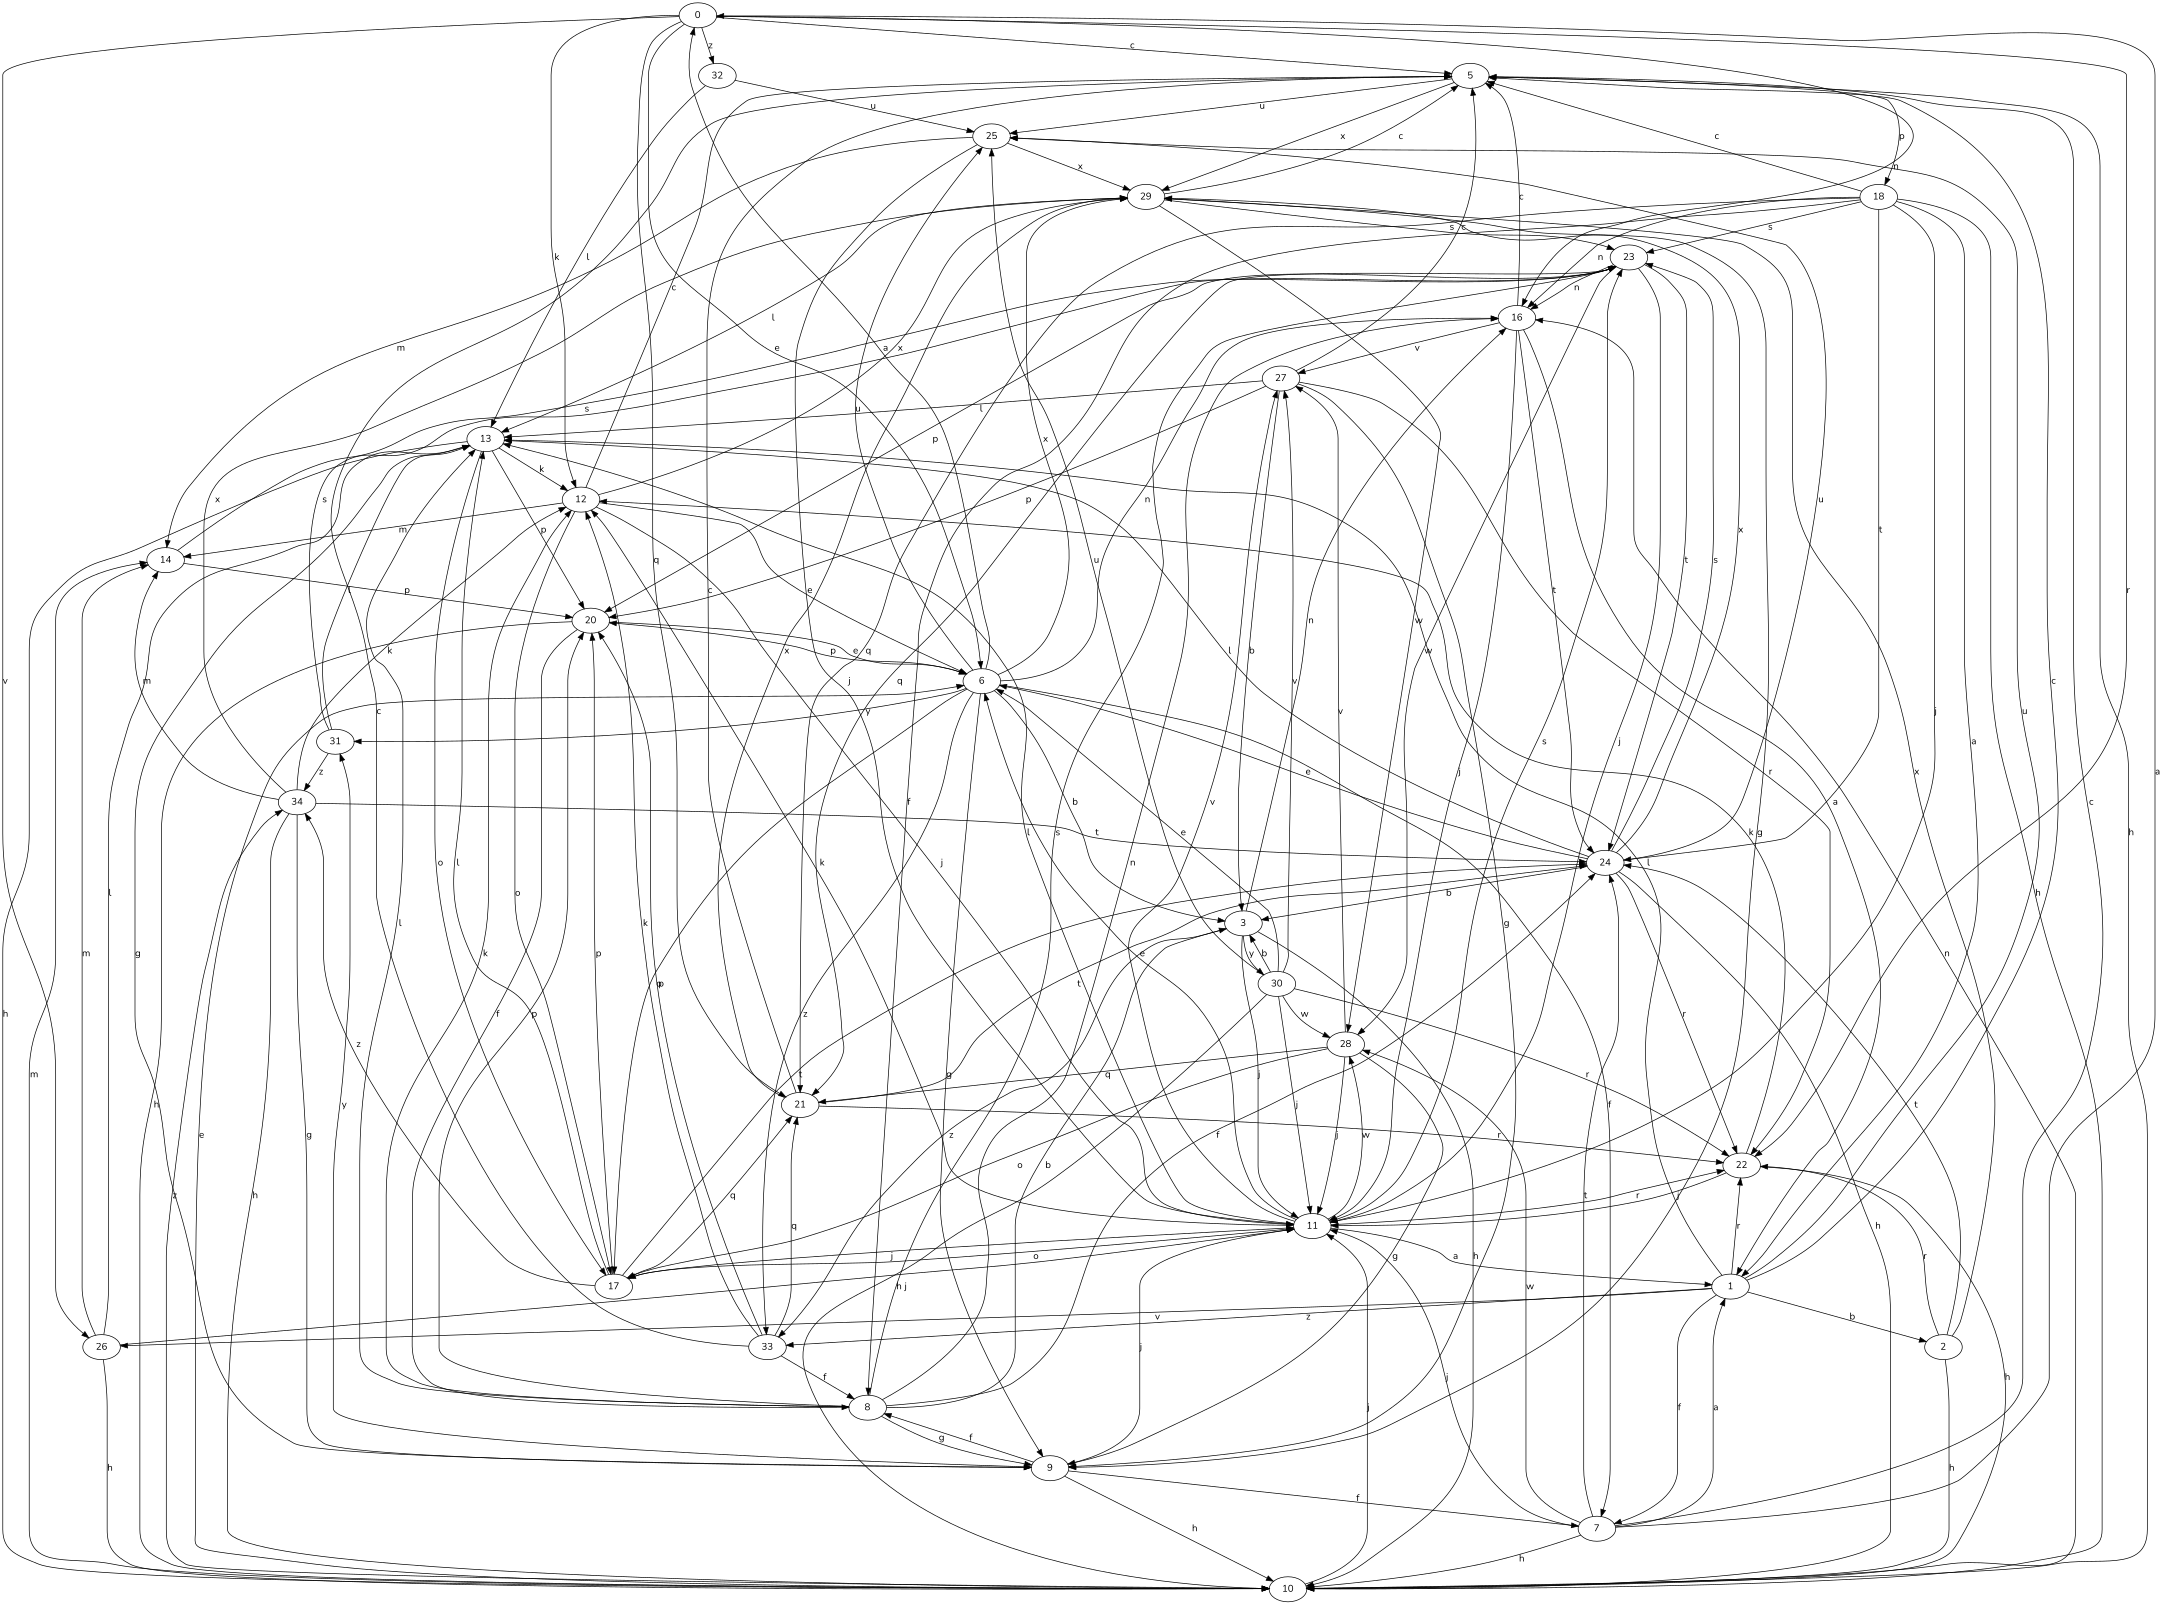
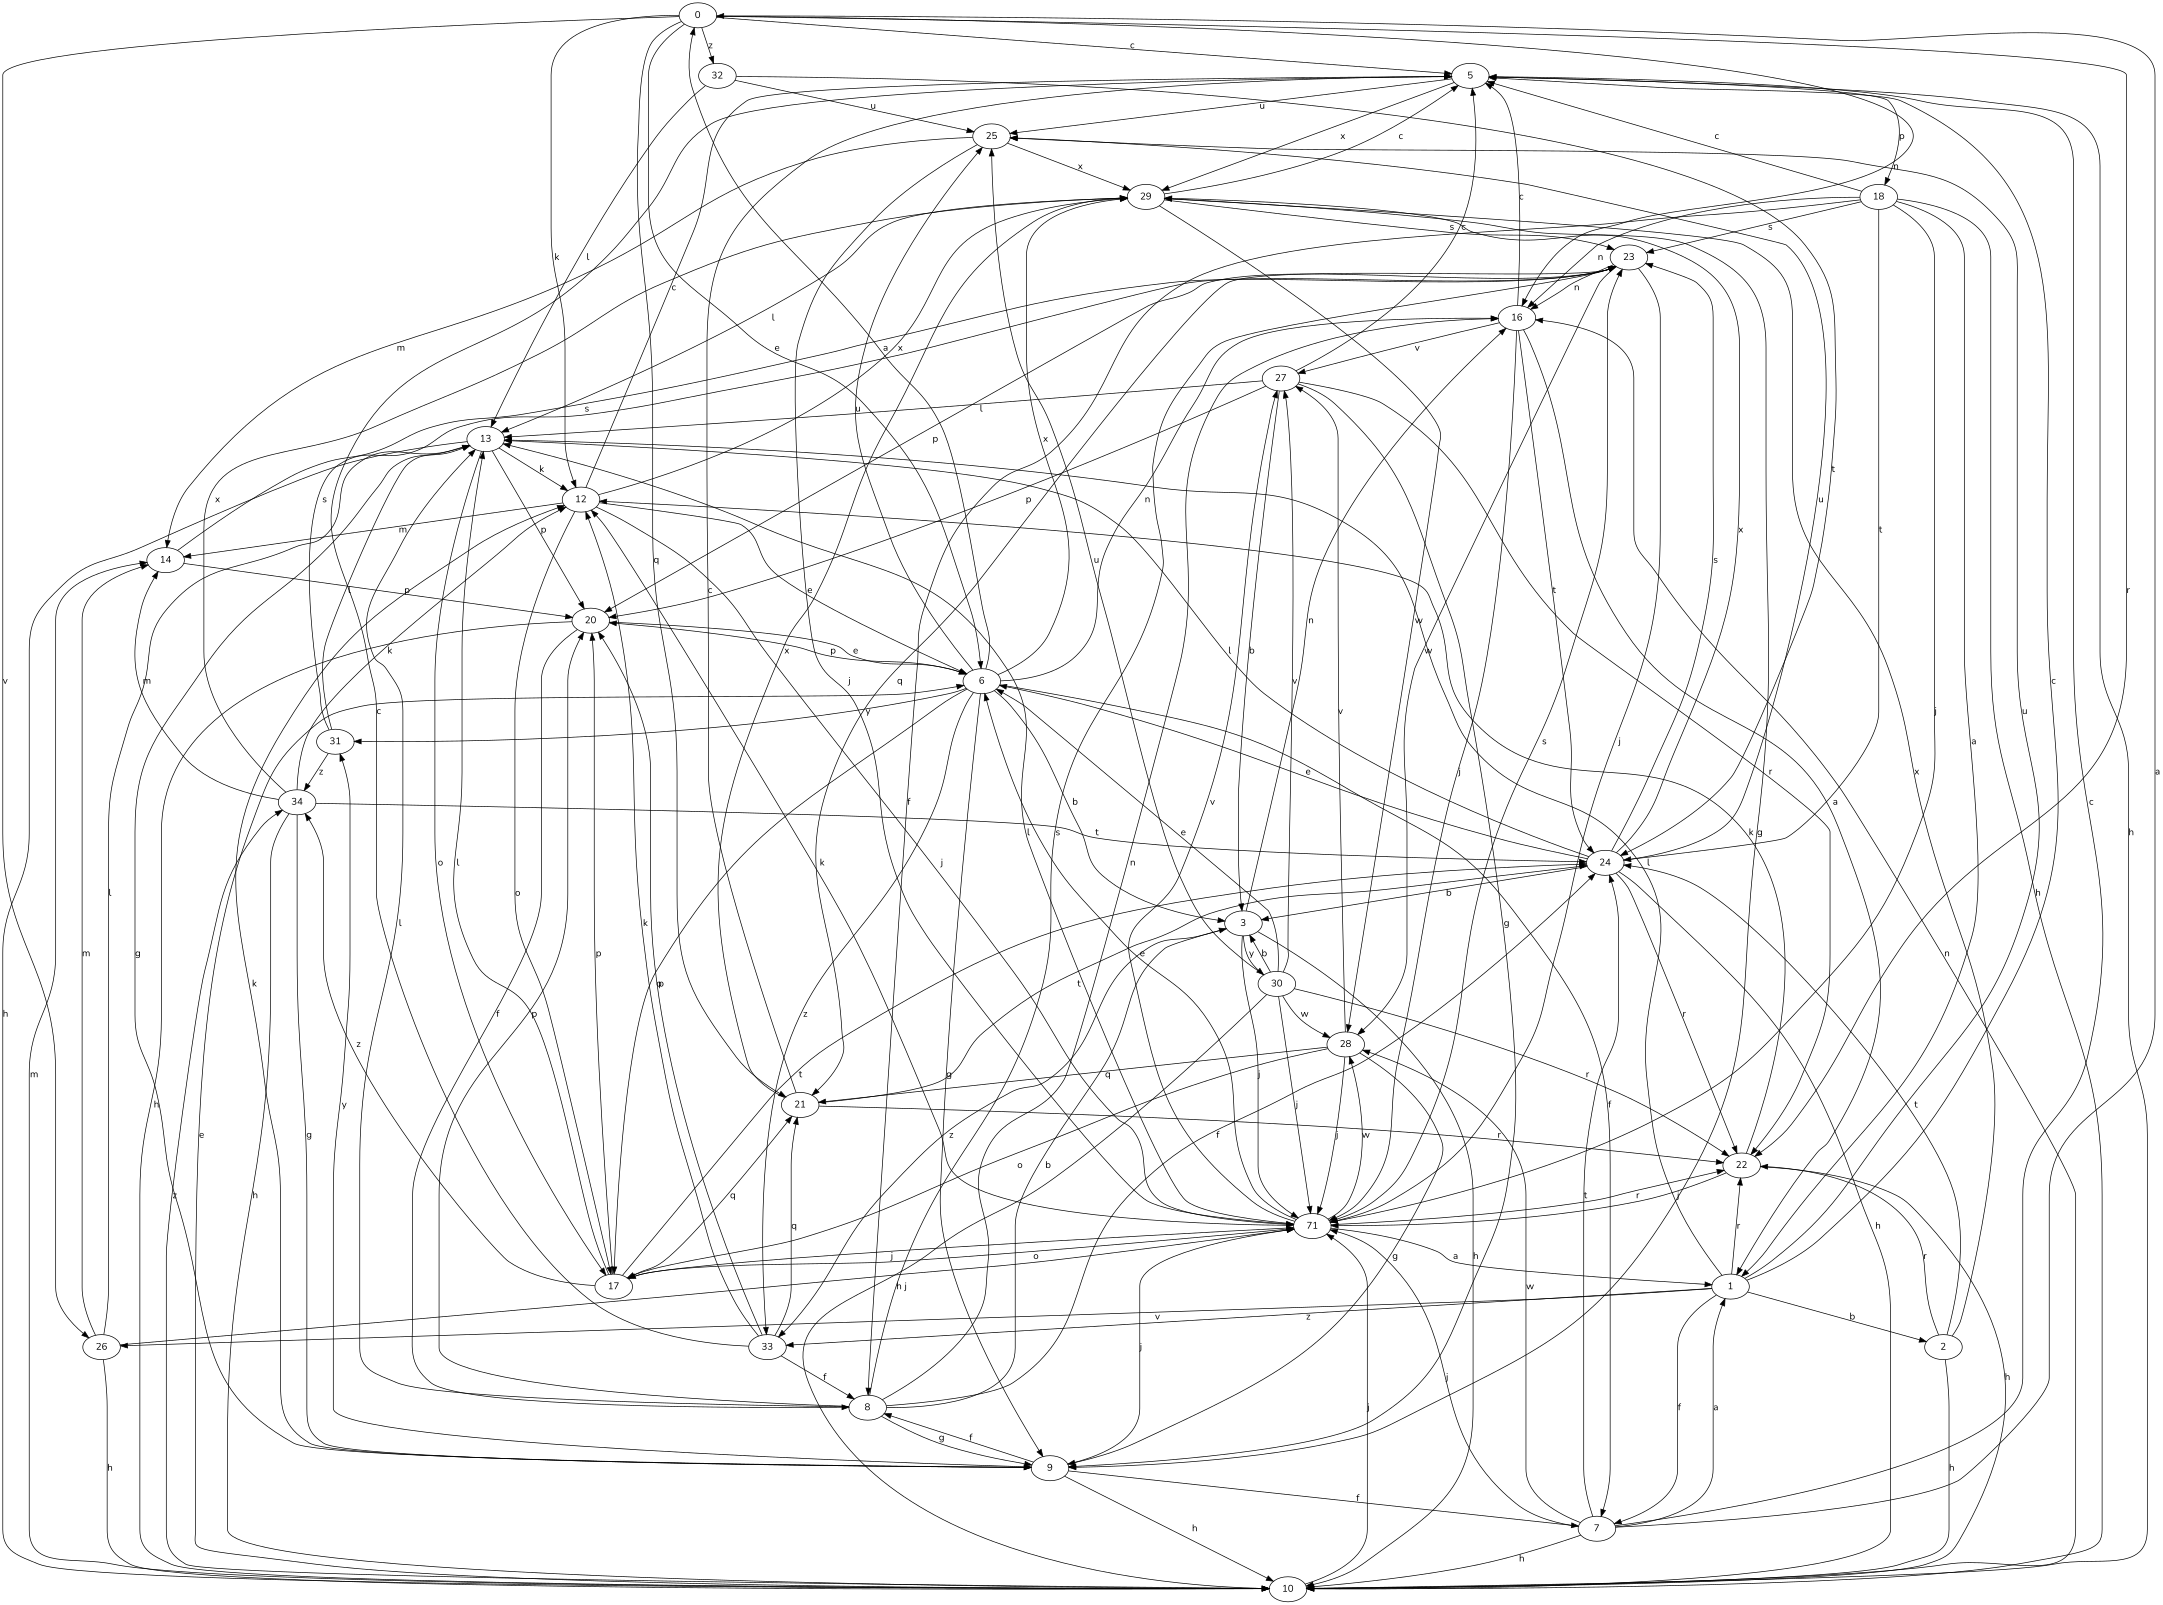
(1053, 324) -> none
(1685, 550) -> (1623, 158)
(390, 1153) -> (280, 1266)
(1312, 1226) -> (1312, 1226)
